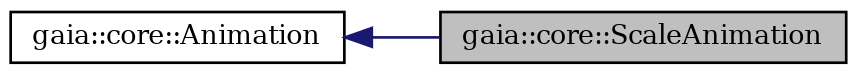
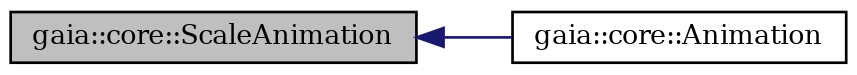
(406, 37) -> (478, 37)
